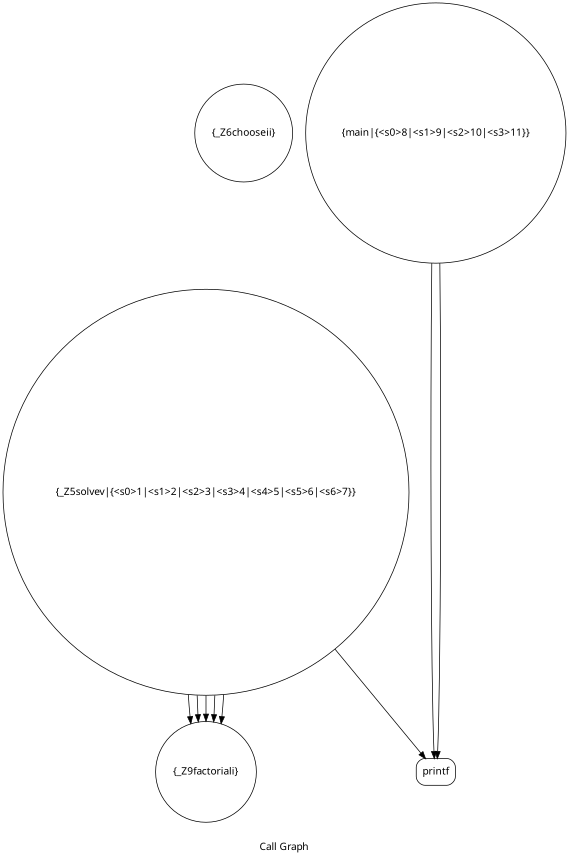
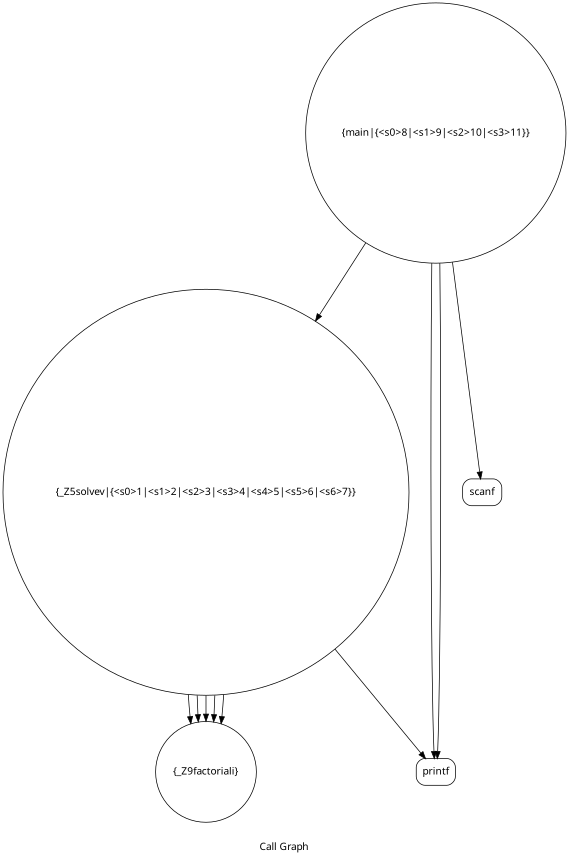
(244, 133) -> none
none -> (343, 279)
none -> (482, 492)
